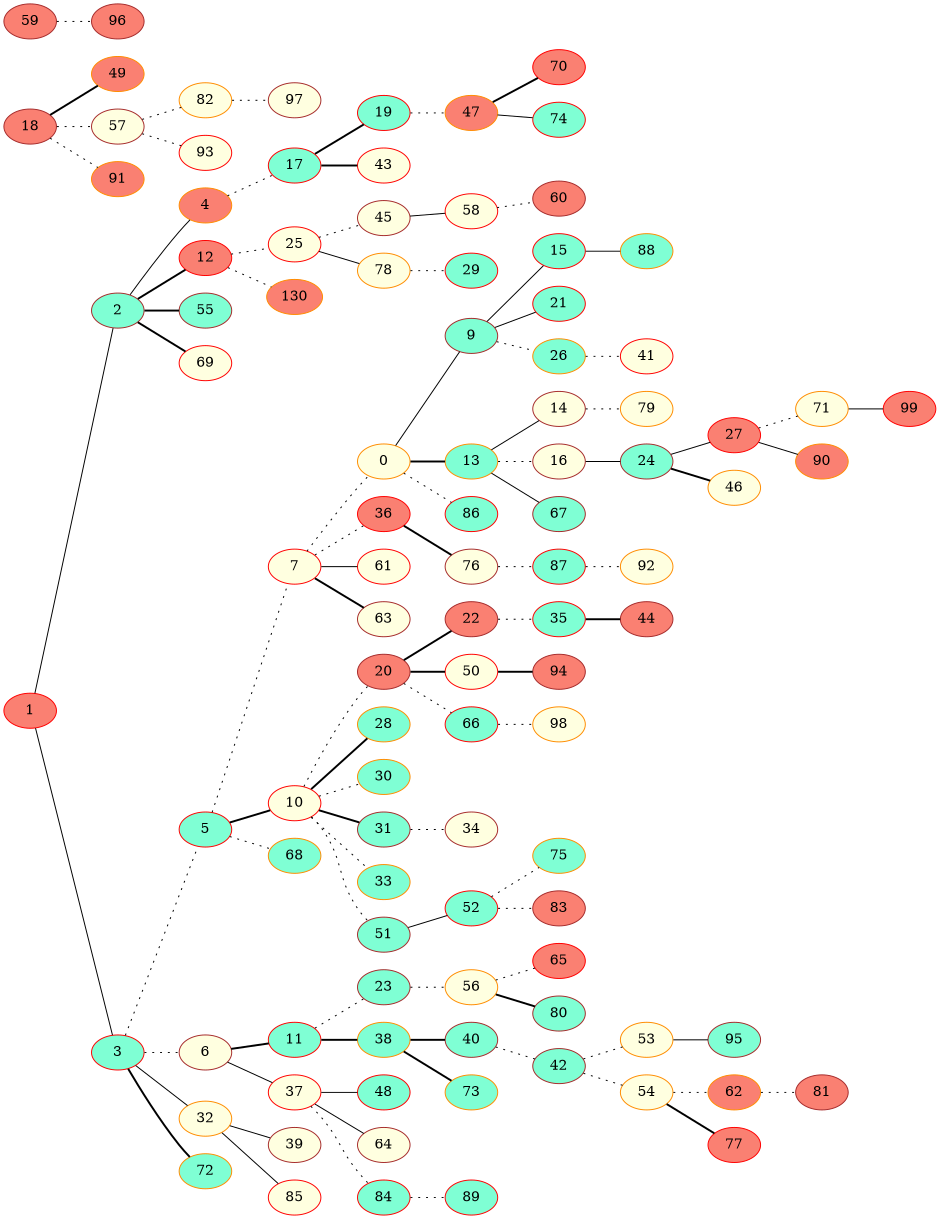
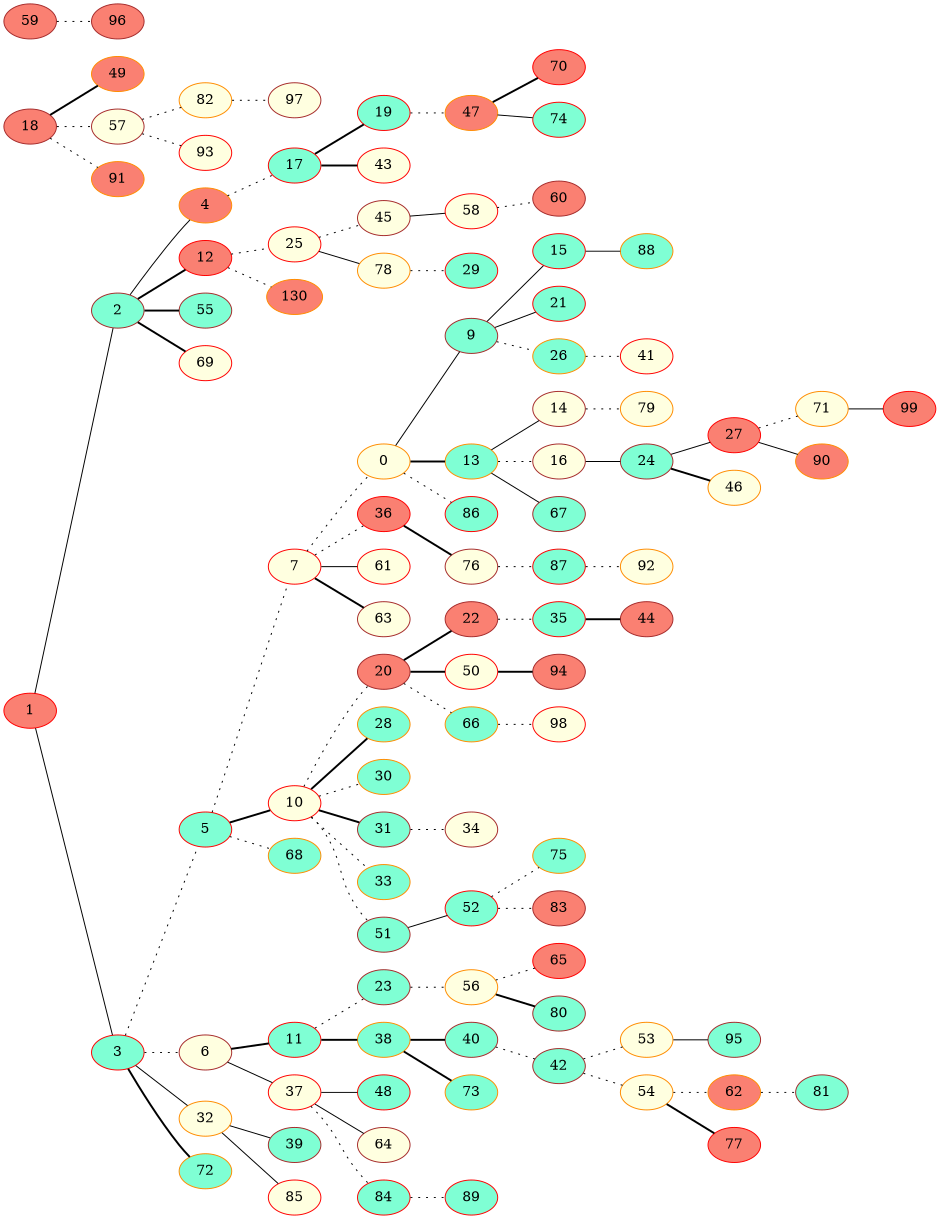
(471, 724) -> (471, 724)
(559, 724) -> (559, 724)
(822, 1092) -> (822, 1092)
(295, 1145) -> (295, 1145)
